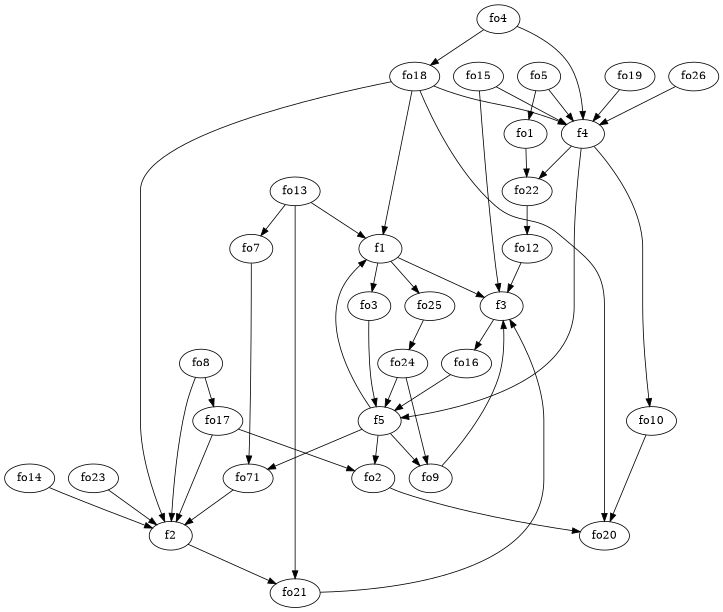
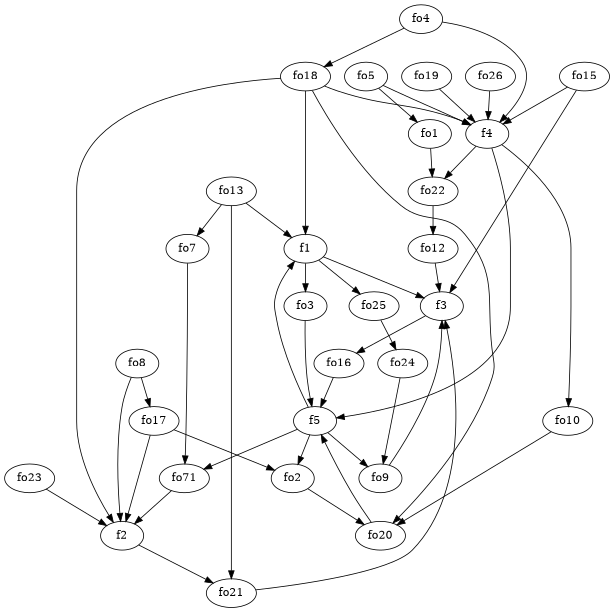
(393, 389) -> (346, 483)
(30, 478) -> none
